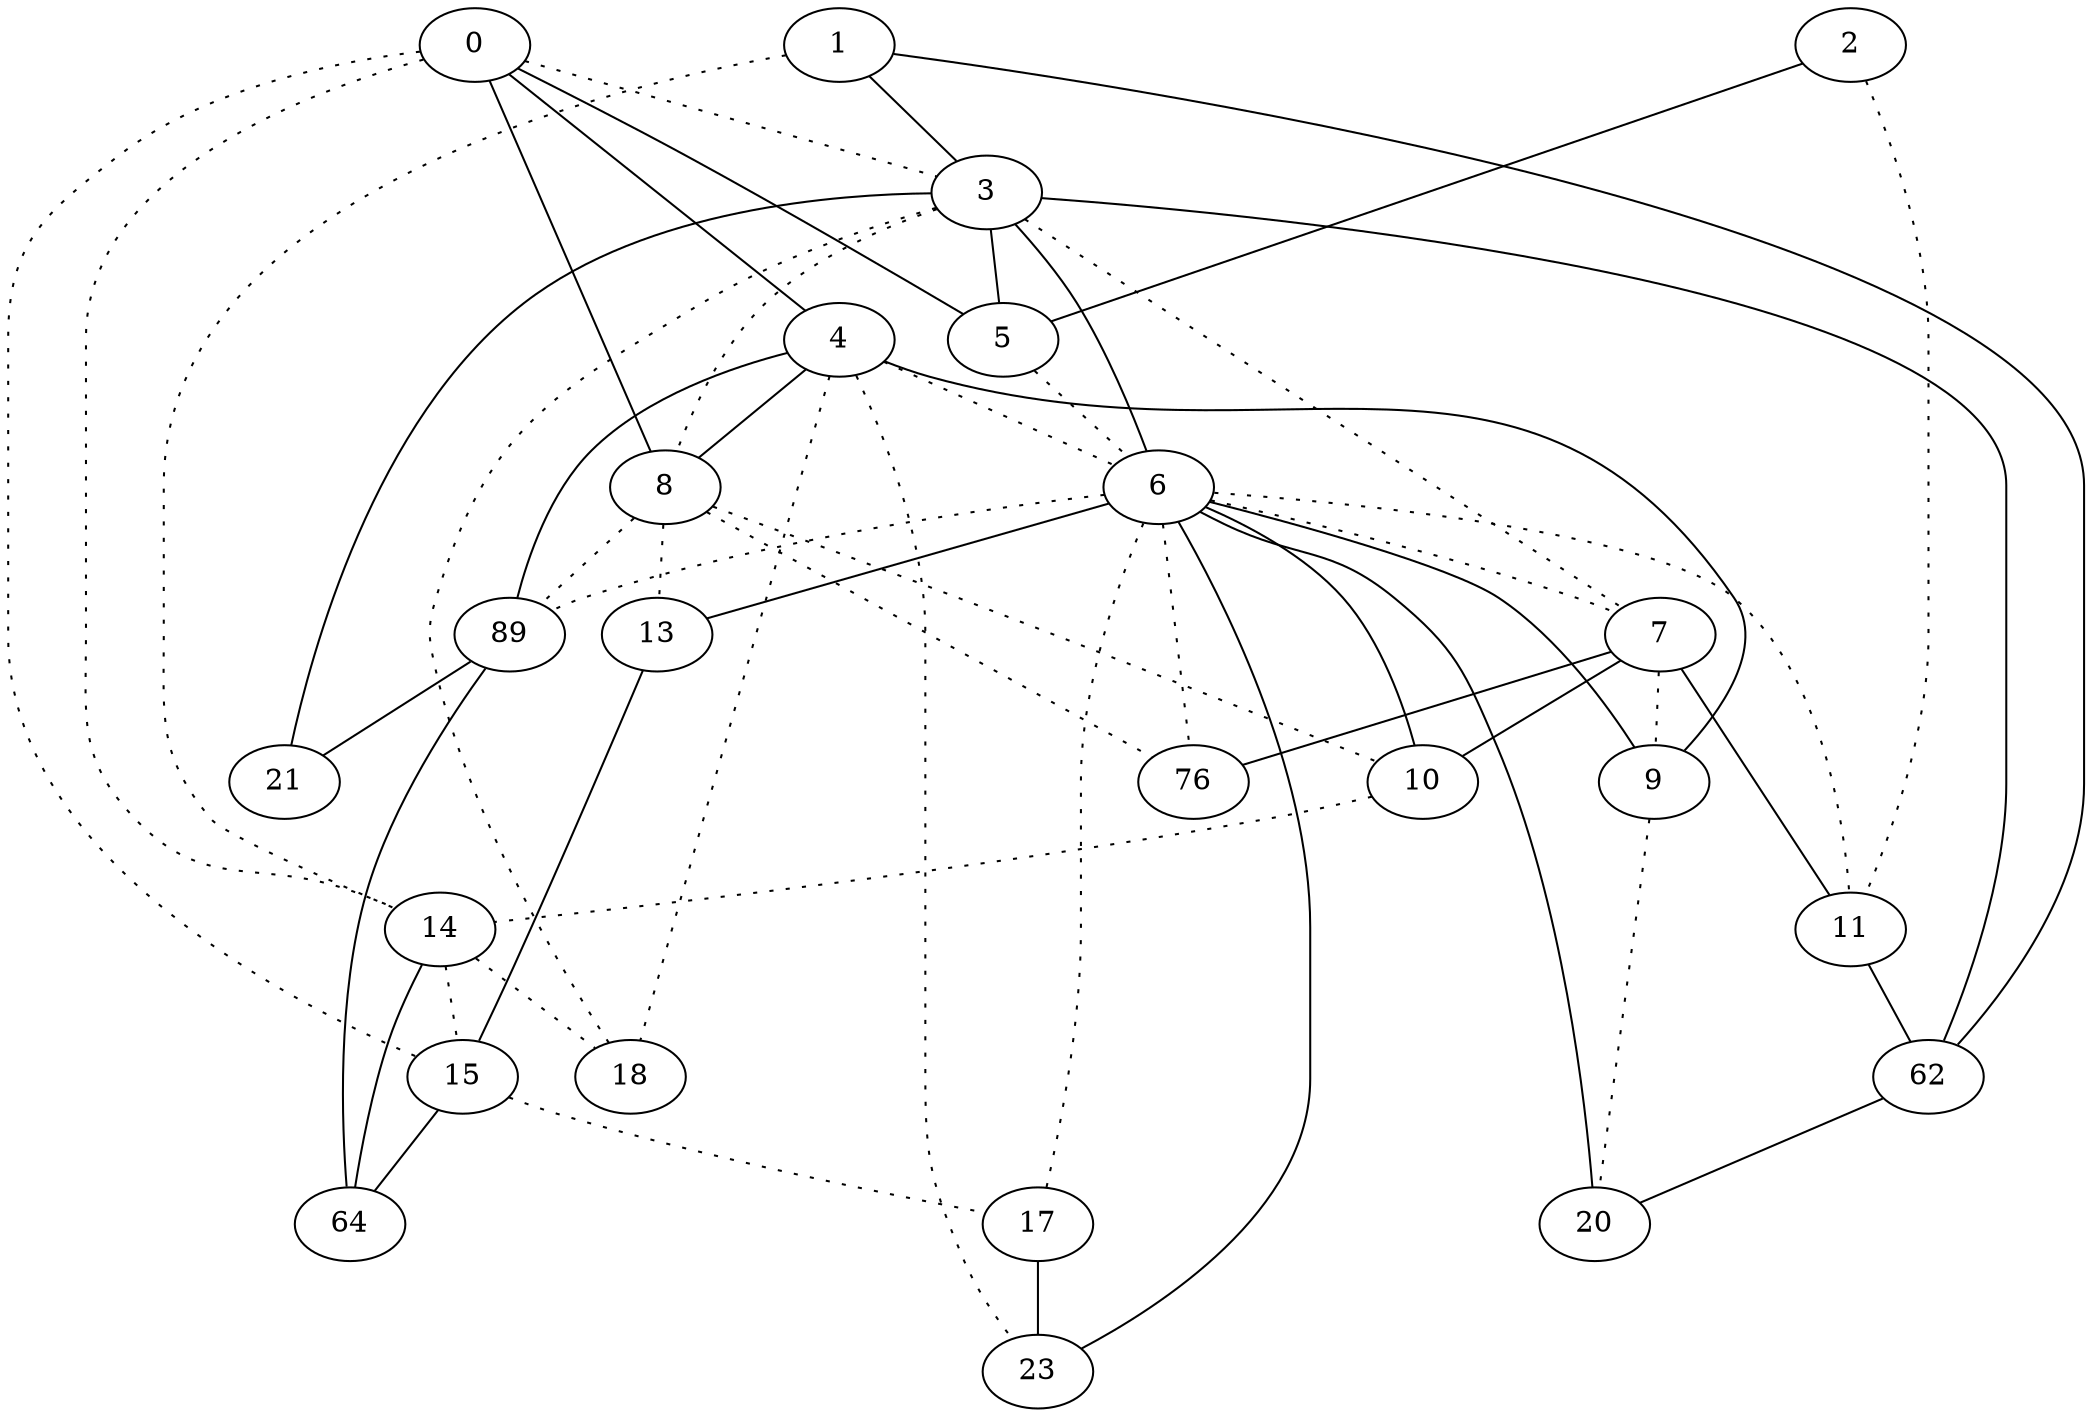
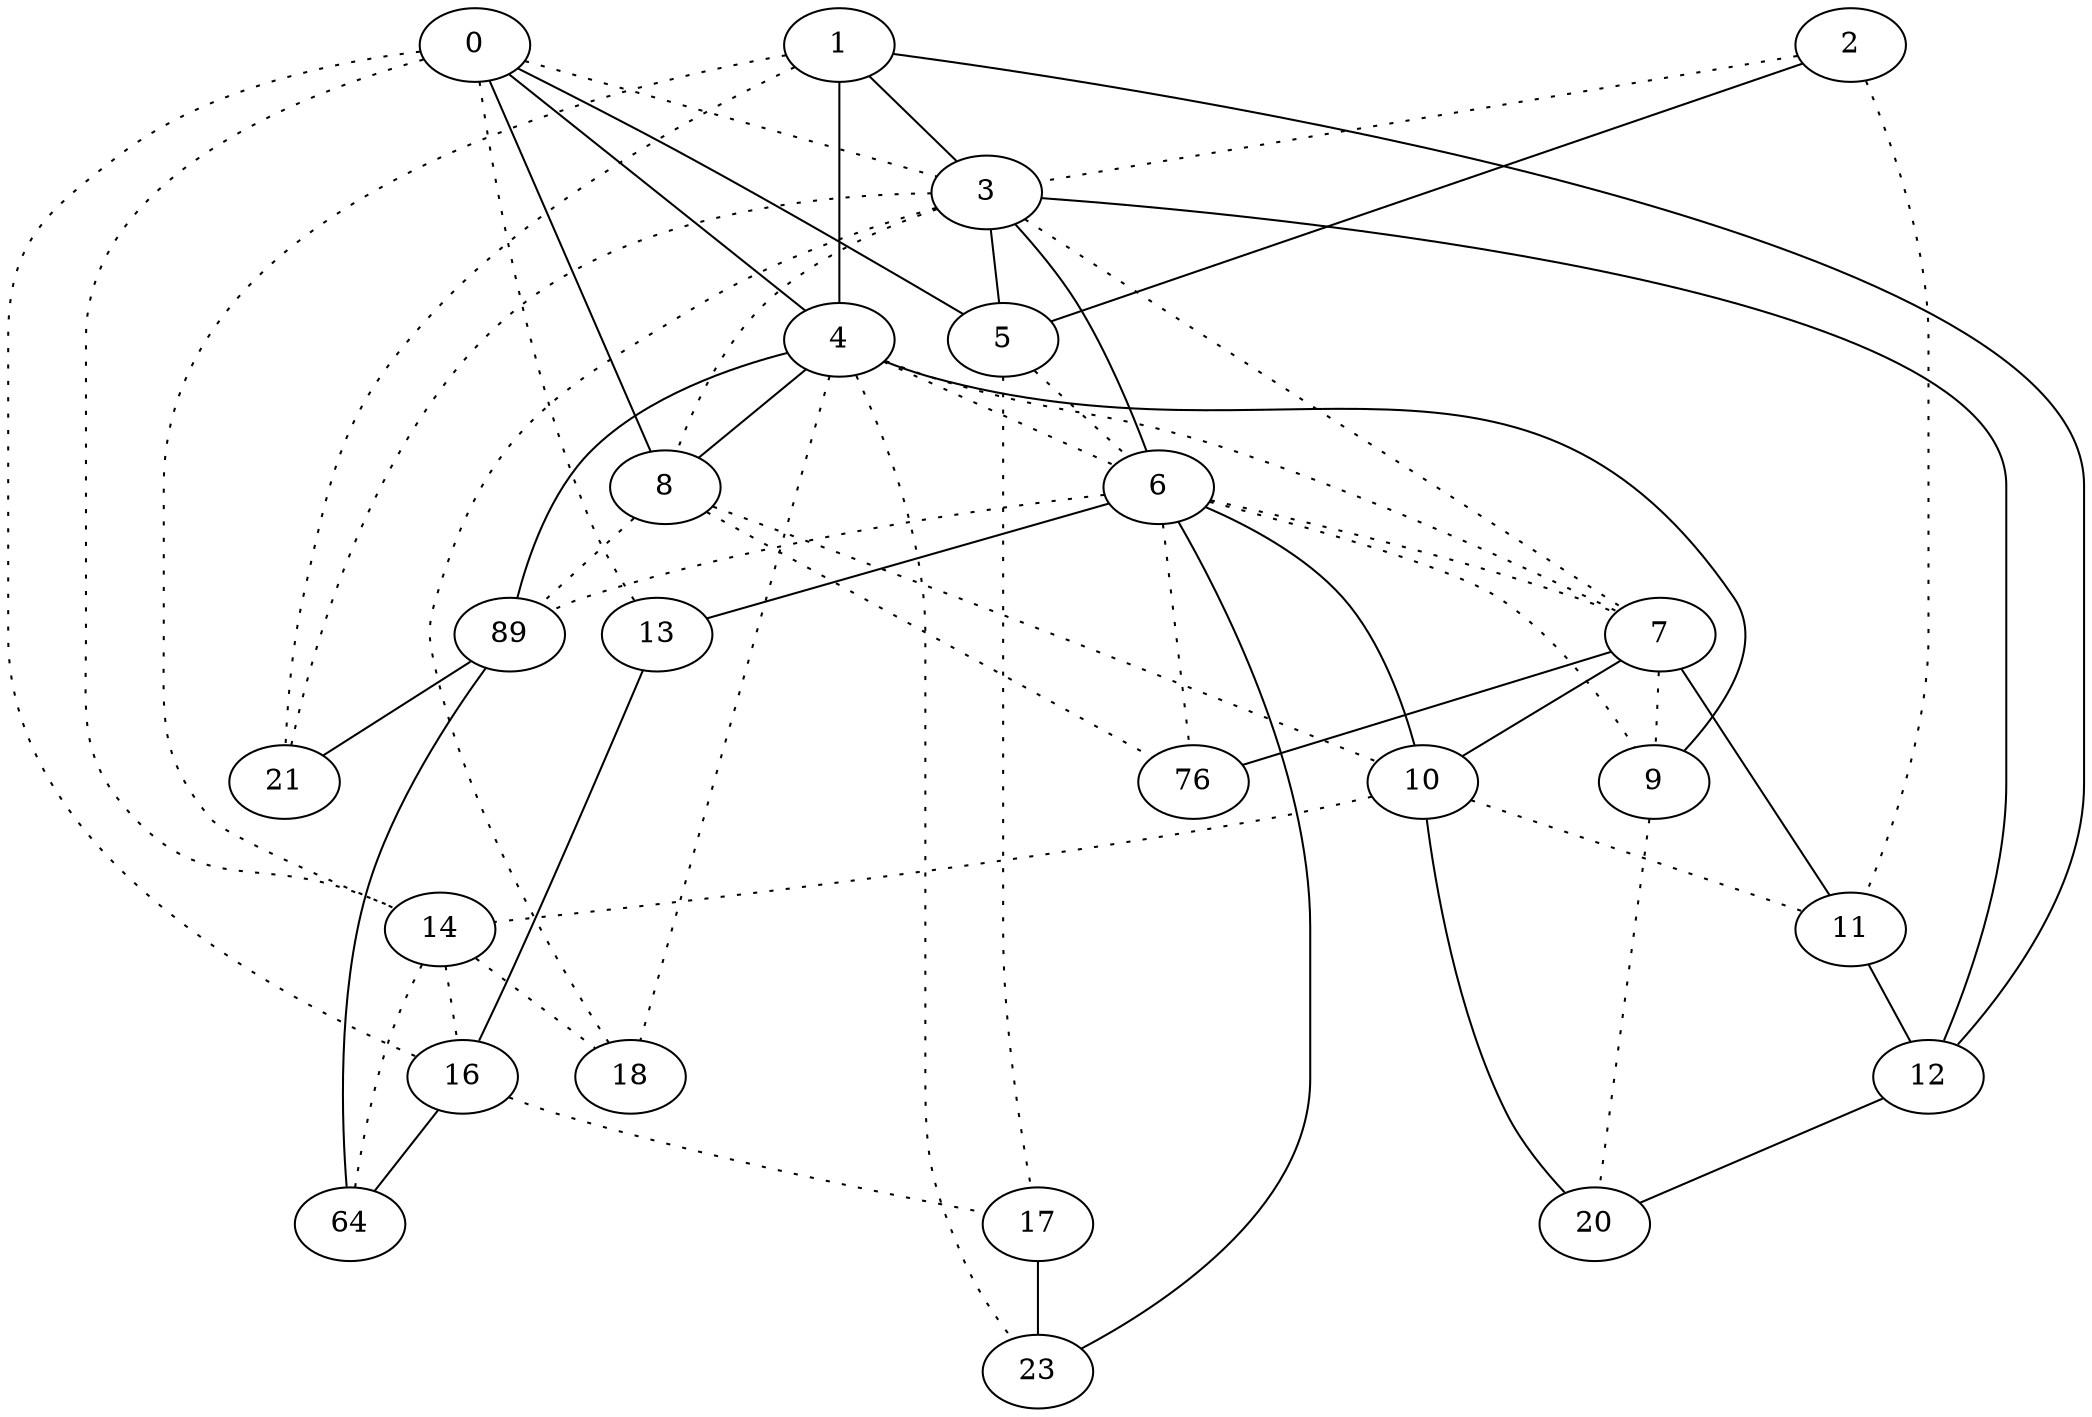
none -> (1419, 119)
none -> (839, 181)
none -> (424, 323)
(495, 330) -> (495, 330)
none -> (1260, 460)
(1638, 555) -> (1628, 853)
(661, 561) -> (533, 349)
(1453, 576) -> (1453, 576)
(1507, 772) -> (1469, 1017)
(1081, 835) -> (1003, 783)
(379, 1073) -> (379, 1073)
(463, 1077) -> (463, 1077)
(1928, 1077) -> (1928, 1077)
